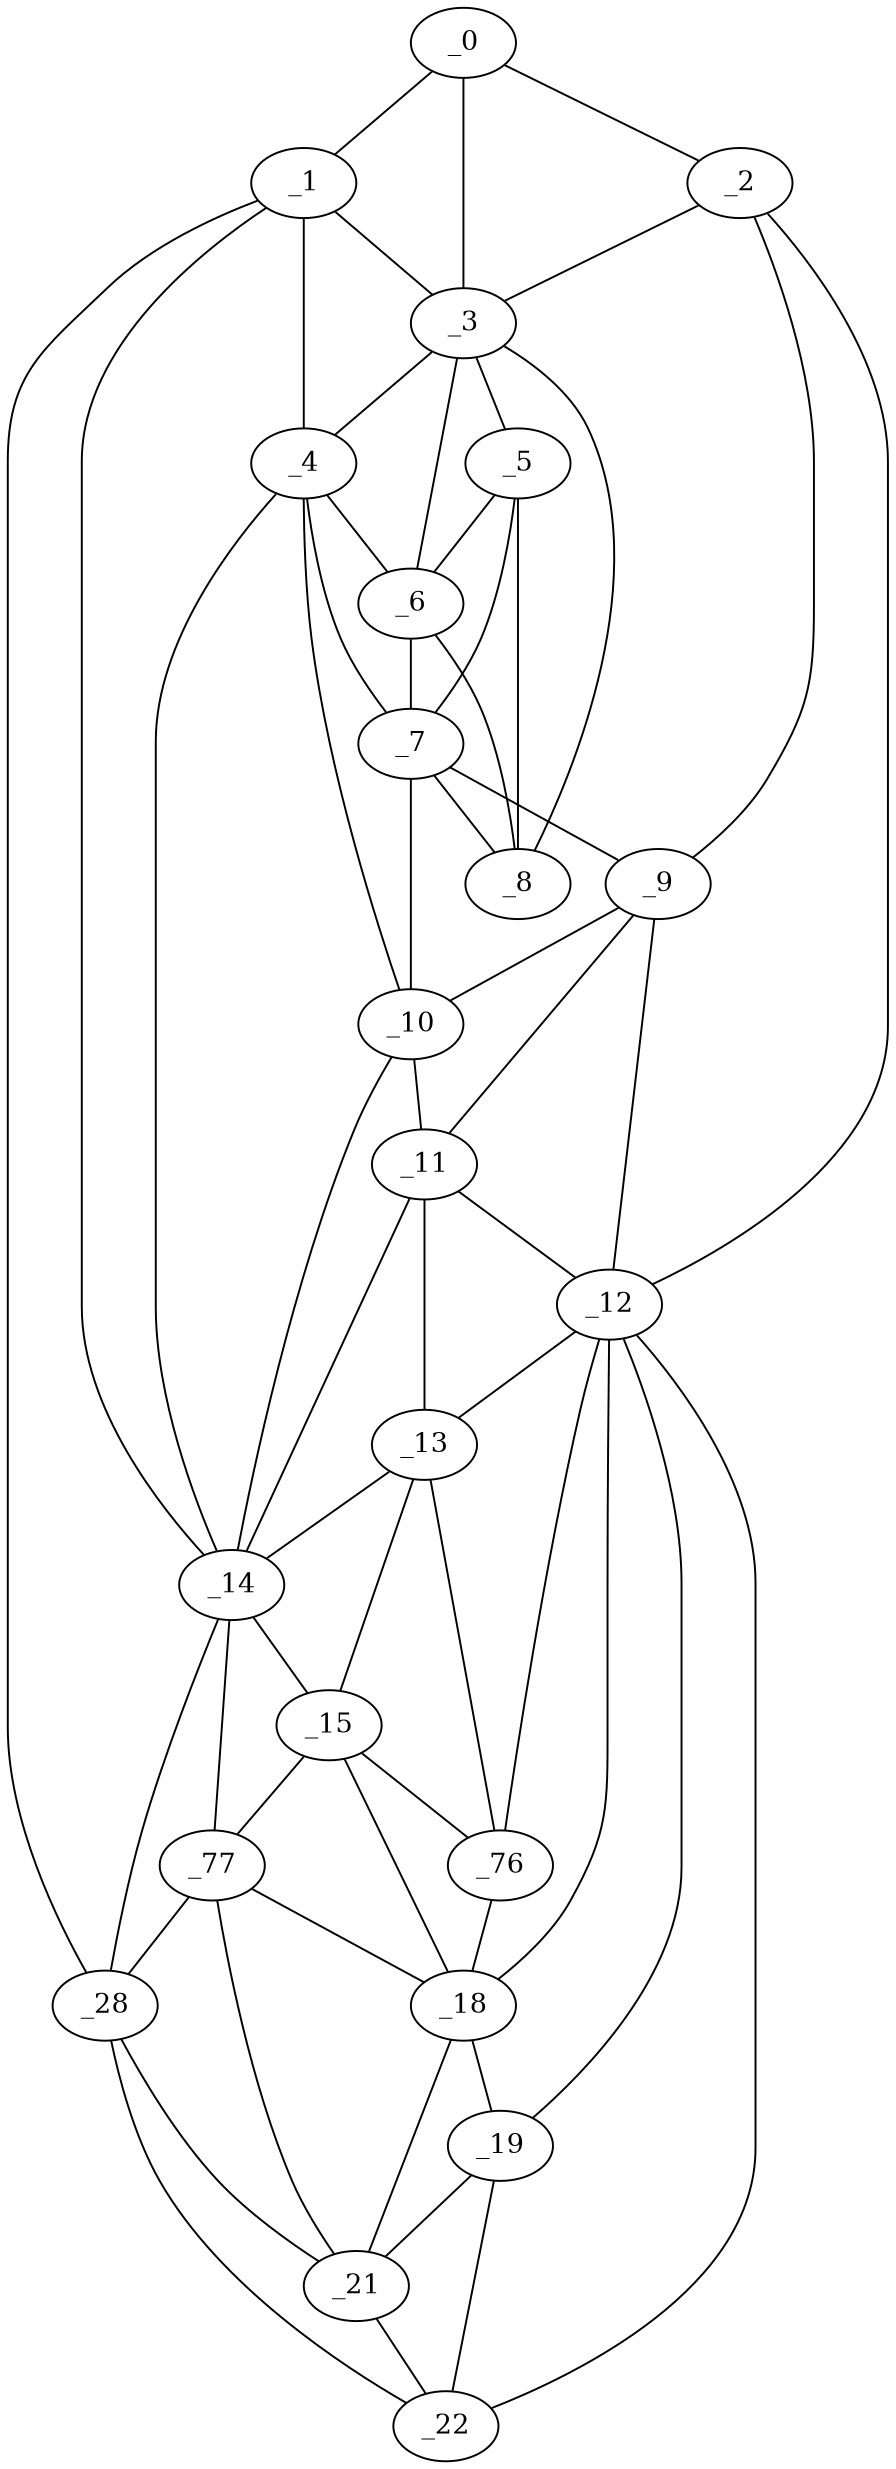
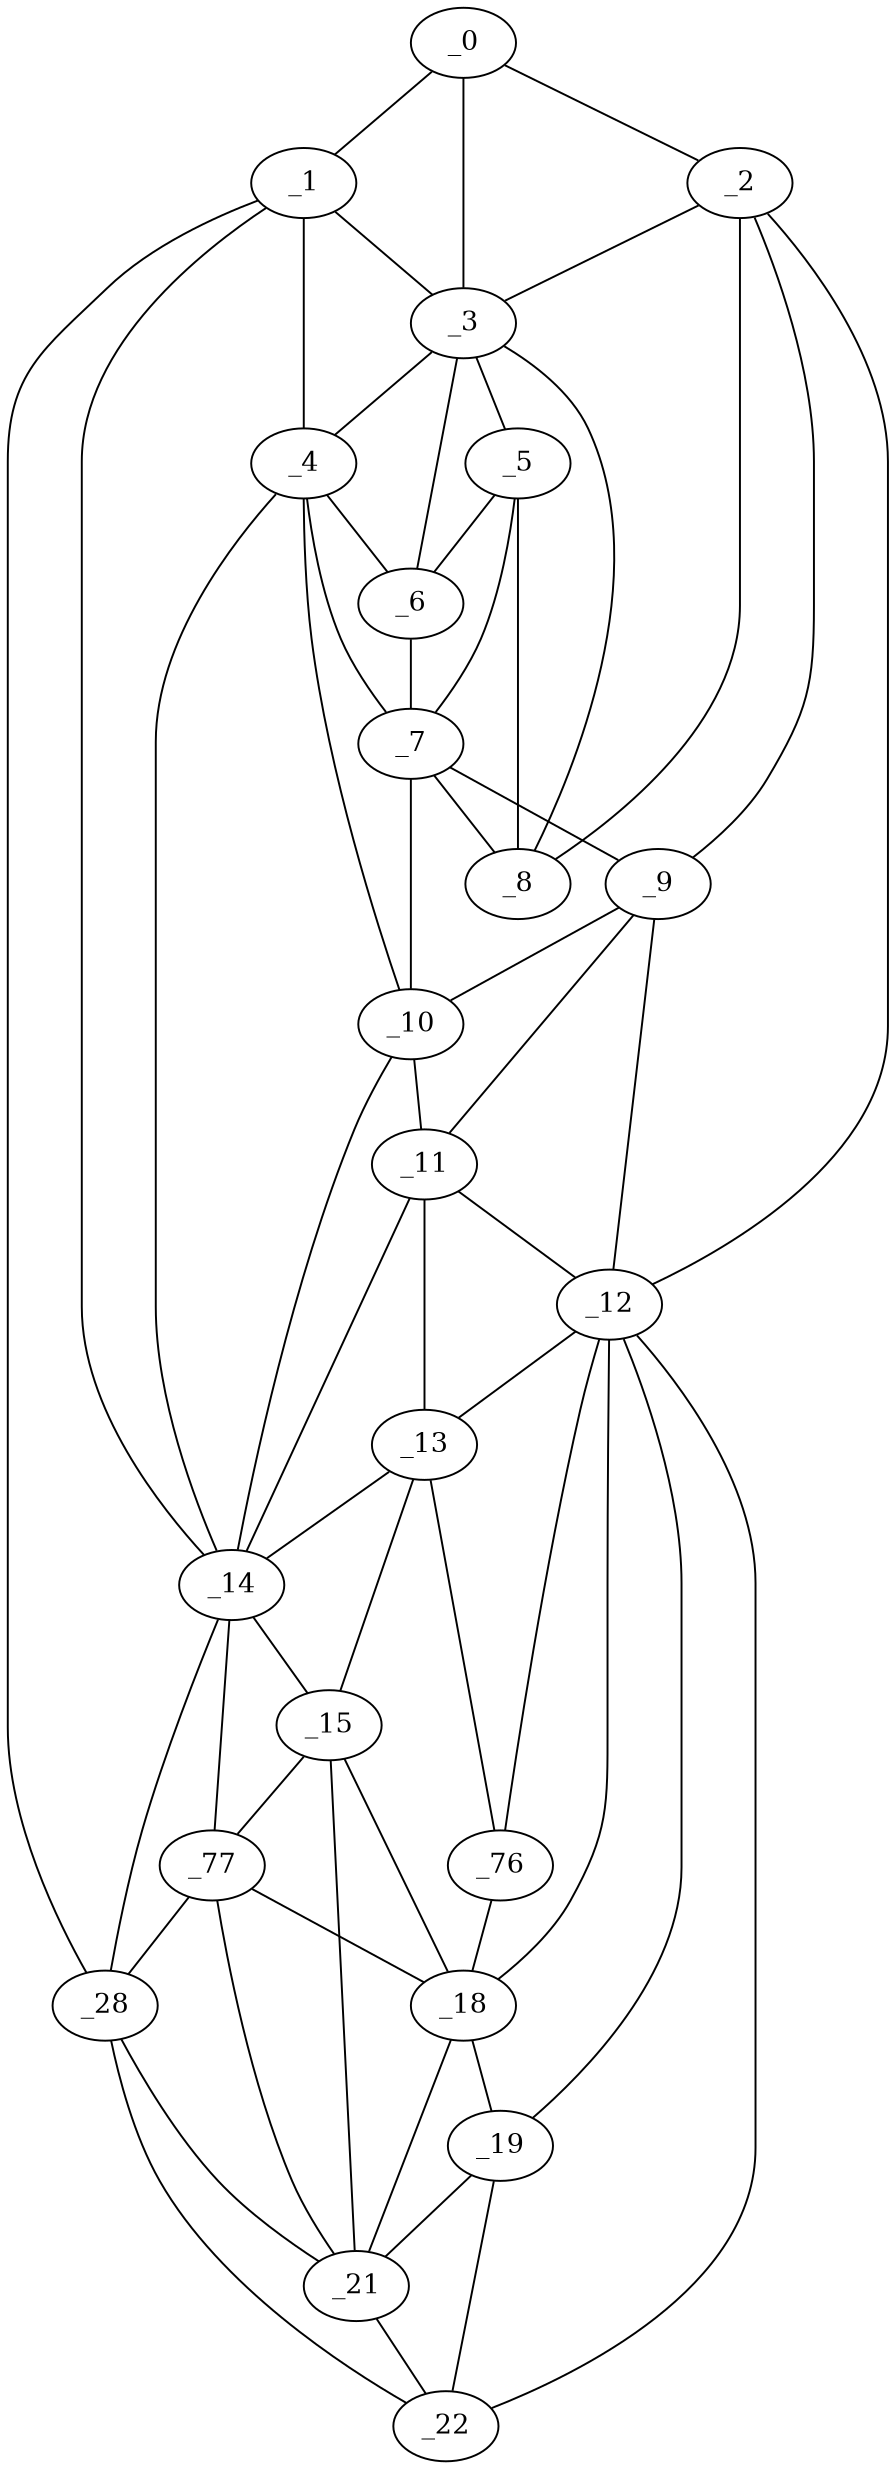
(491, 736) -> (740, 575)
(415, 1796) -> (343, 2005)
